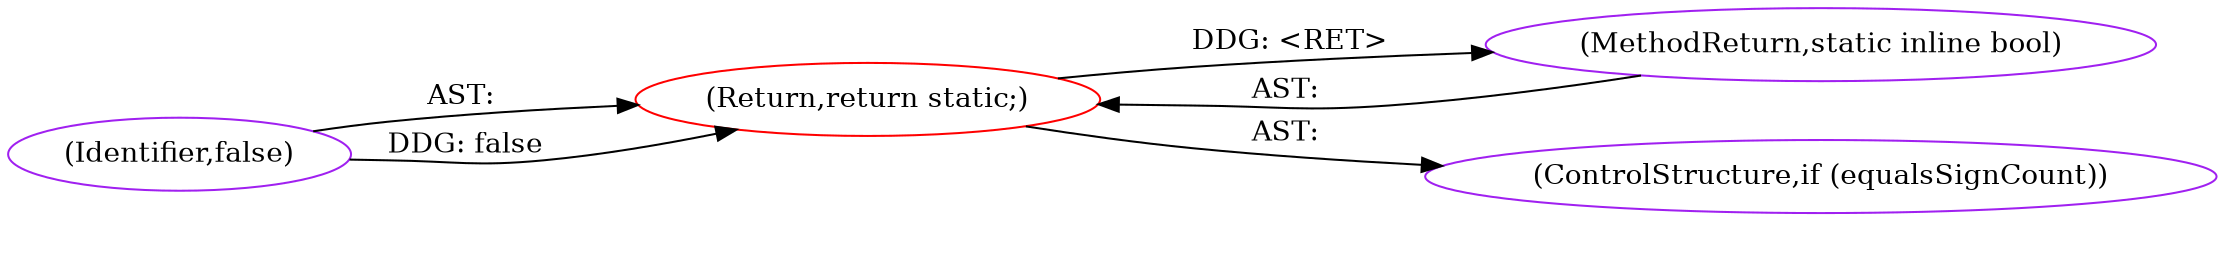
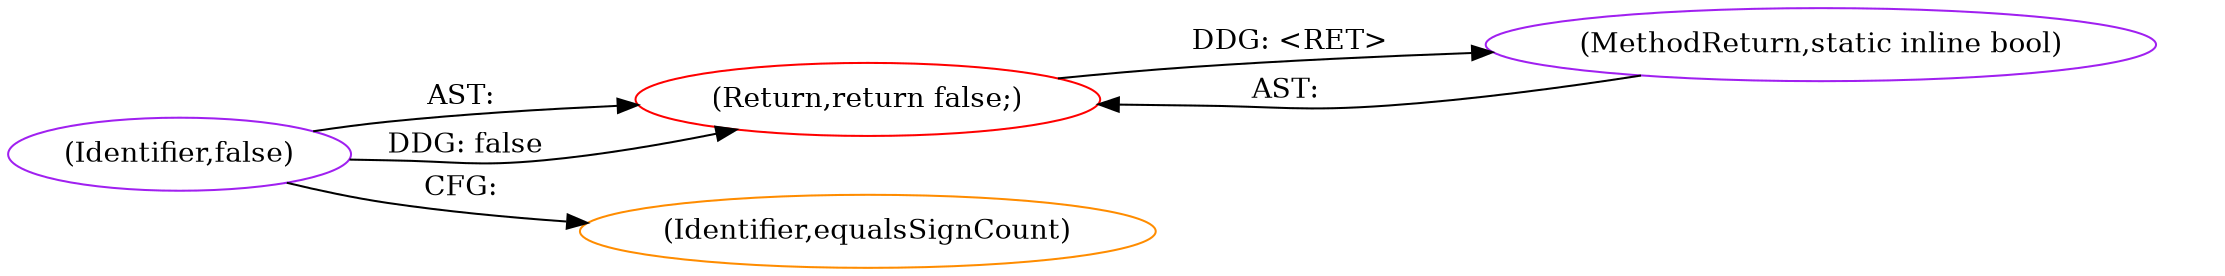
(868, 99) -> (868, 99)
(1821, 177) -> none
none -> (868, 231)
